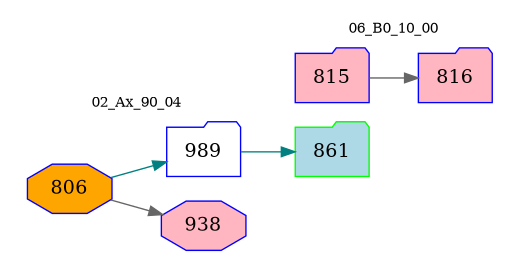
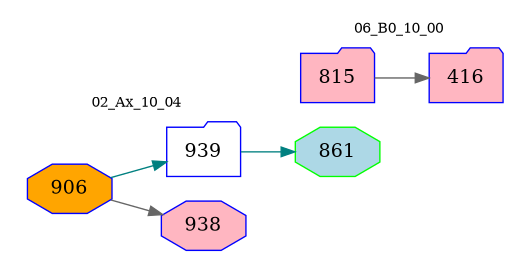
(455, 78) -> (466, 78)
(137, 103) -> (137, 103)
(204, 152) -> (204, 152)
(332, 152) -> (338, 152)
(70, 189) -> (70, 189)
